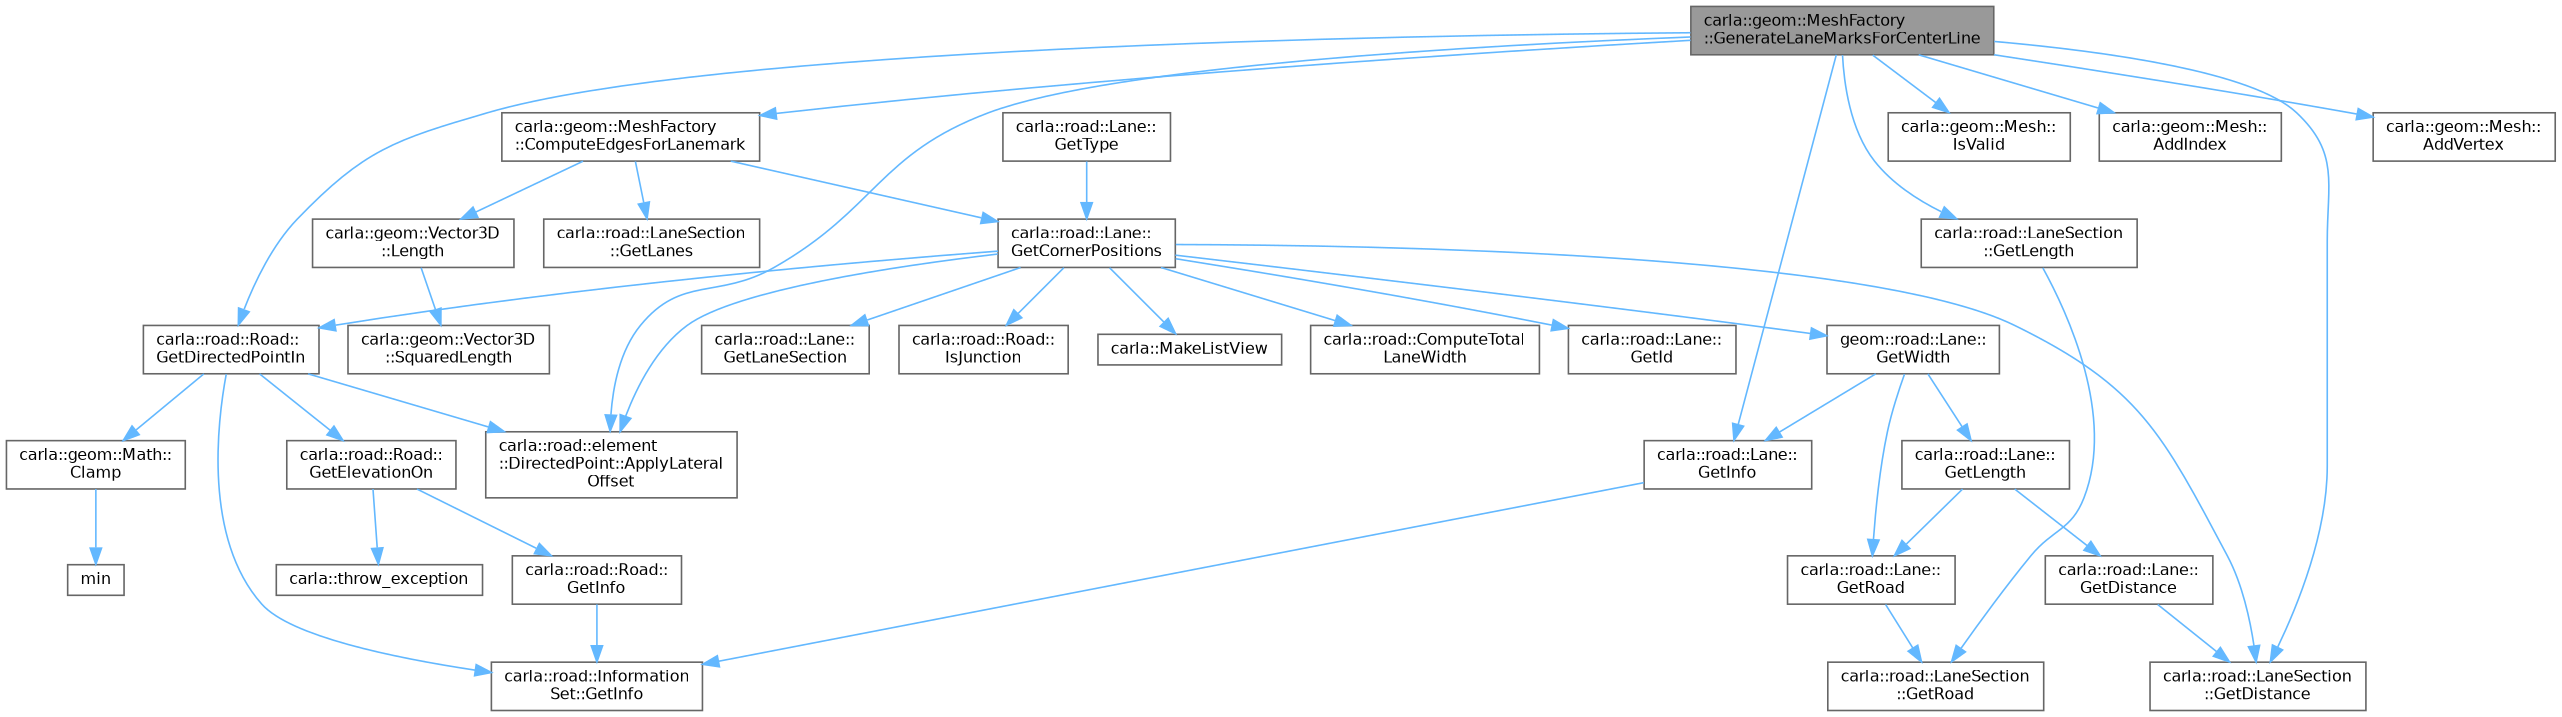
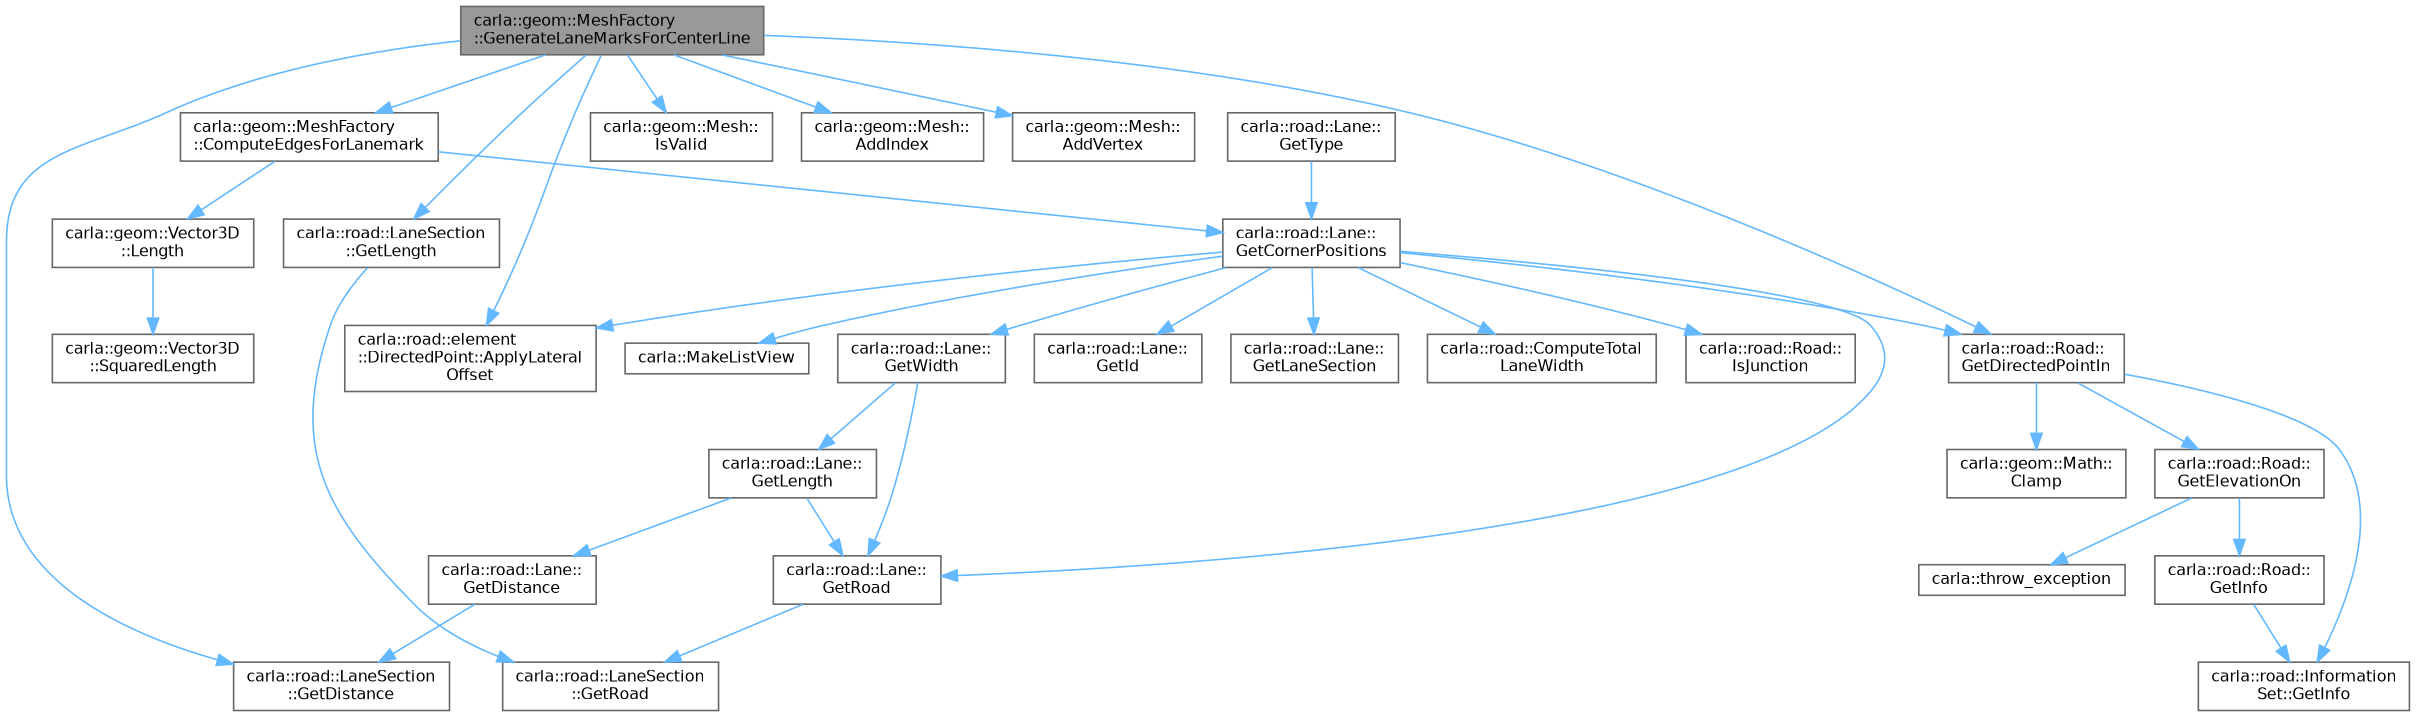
(652, 243) -> none
(1806, 277) -> (1698, 481)
(1913, 350) -> (922, 358)
(398, 400) -> none
(1728, 465) -> none
(96, 580) -> none
